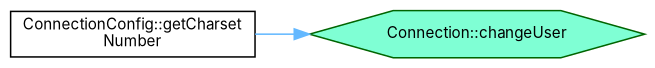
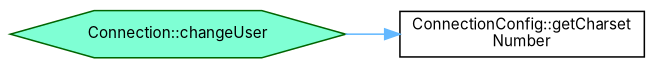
(275, 34) -> (365, 34)
